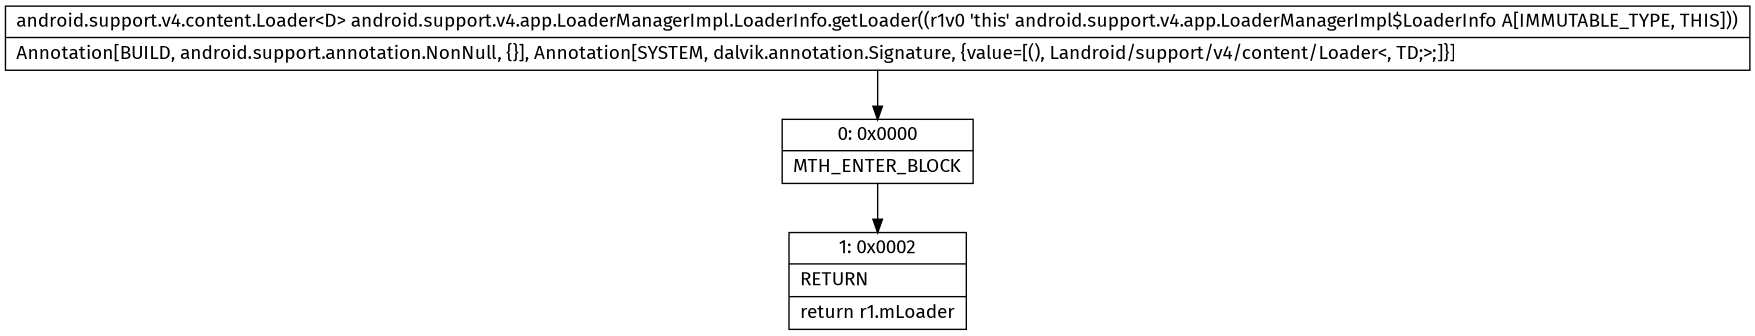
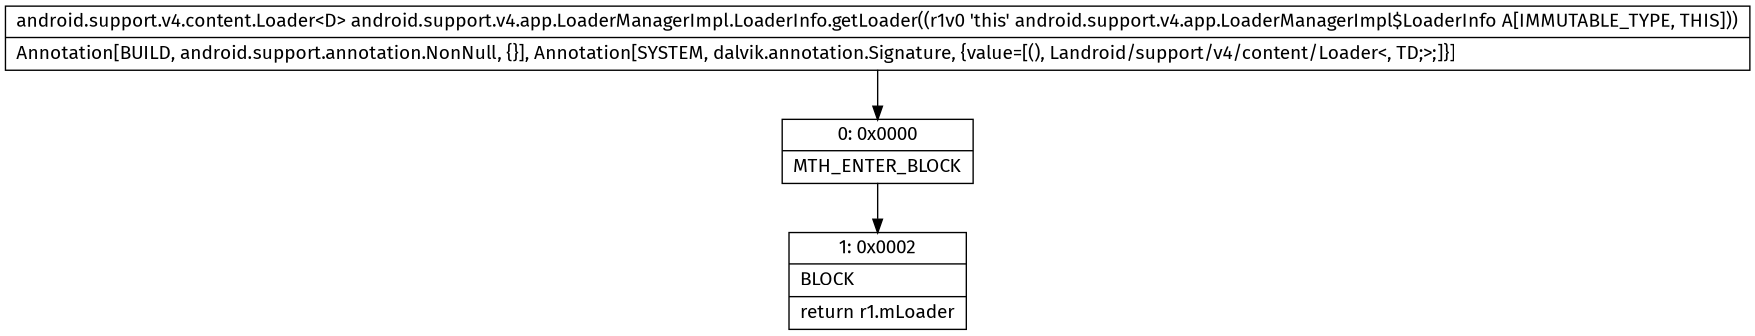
(835, 280) -> (827, 280)
